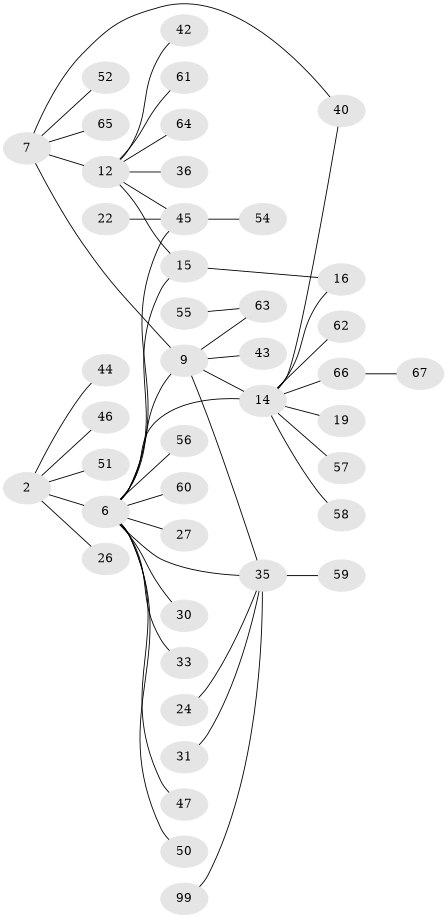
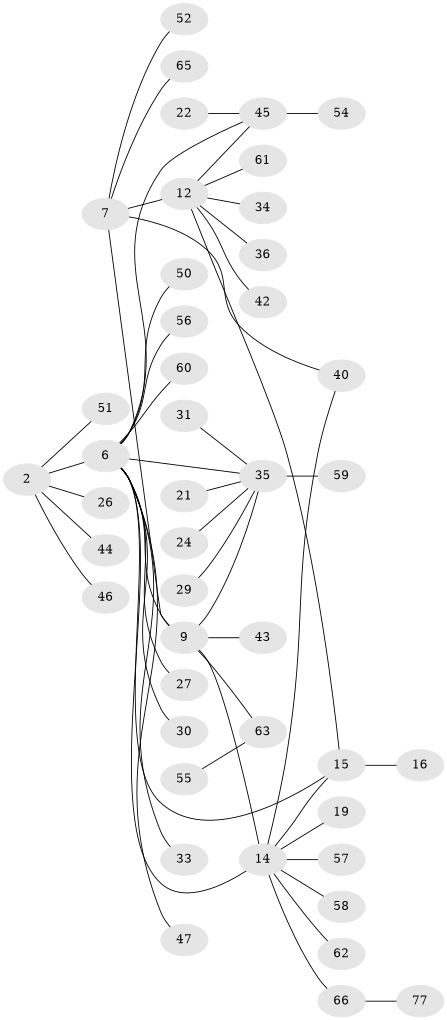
(184, 125) -> (263, 208)
(305, 330) -> (301, 812)
(420, 374) -> (420, 1001)
none -> (184, 496)
(184, 899) -> (184, 591)
